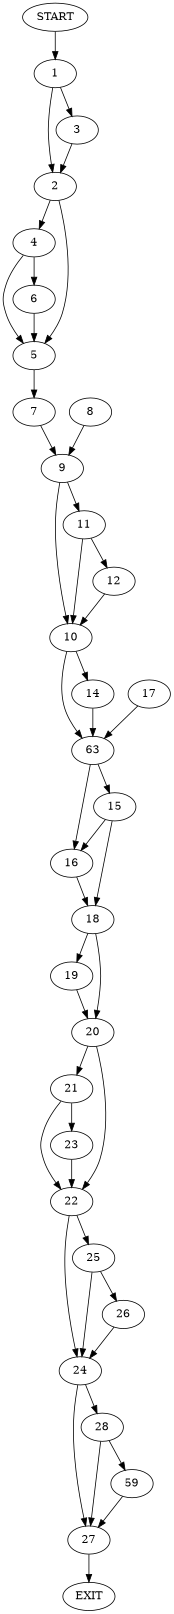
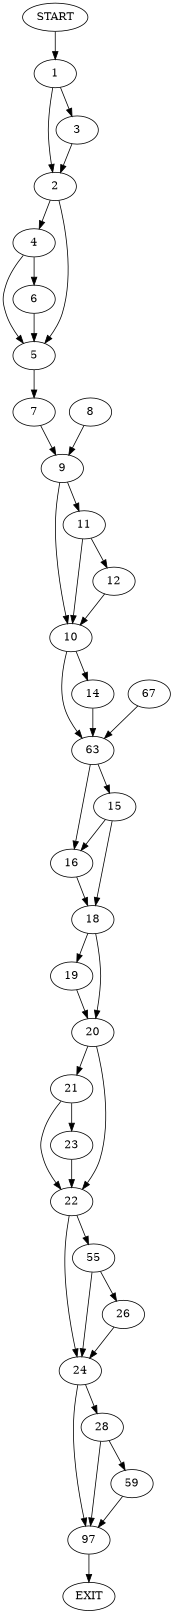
(149, 694) -> (149, 694)
(94, 1258) -> (94, 1258)
(89, 1540) -> (89, 1540)
